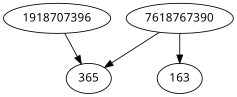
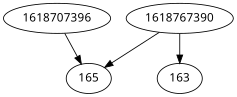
(57, 18) -> (57, 18)
(180, 18) -> (180, 18)
(89, 78) -> (89, 78)
